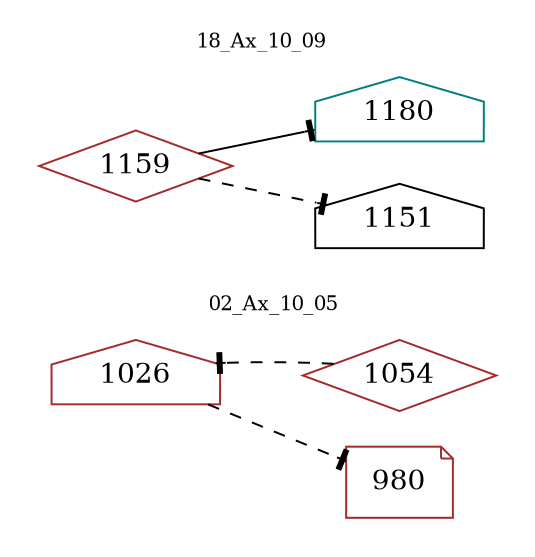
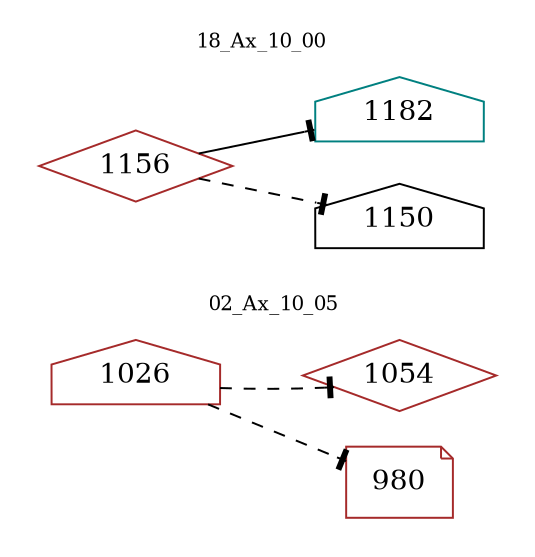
(262, 42) -> (262, 42)
(400, 113) -> (400, 113)
(136, 166) -> (136, 166)
(400, 219) -> (400, 219)
(280, 362) -> (272, 389)
